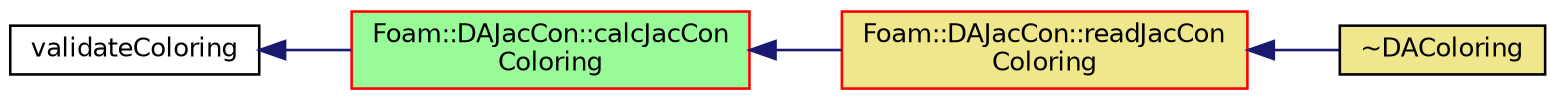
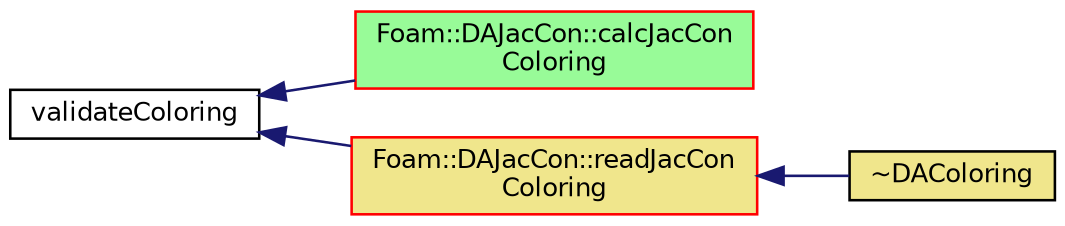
(809, 50) -> (318, 141)
